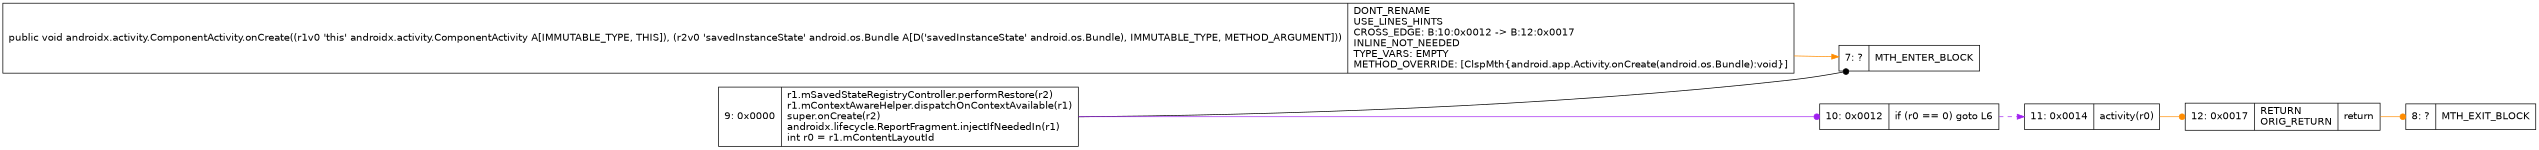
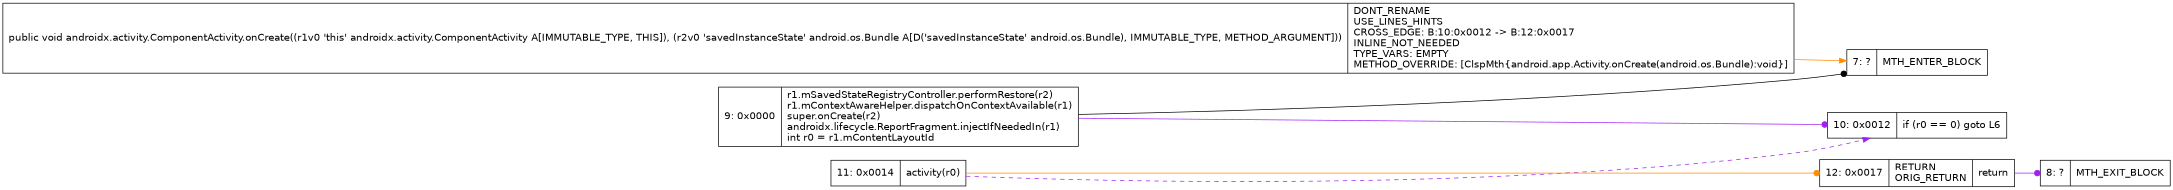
(2008, 117) -> (1416, 179)
(2390, 117) -> (2025, 173)
